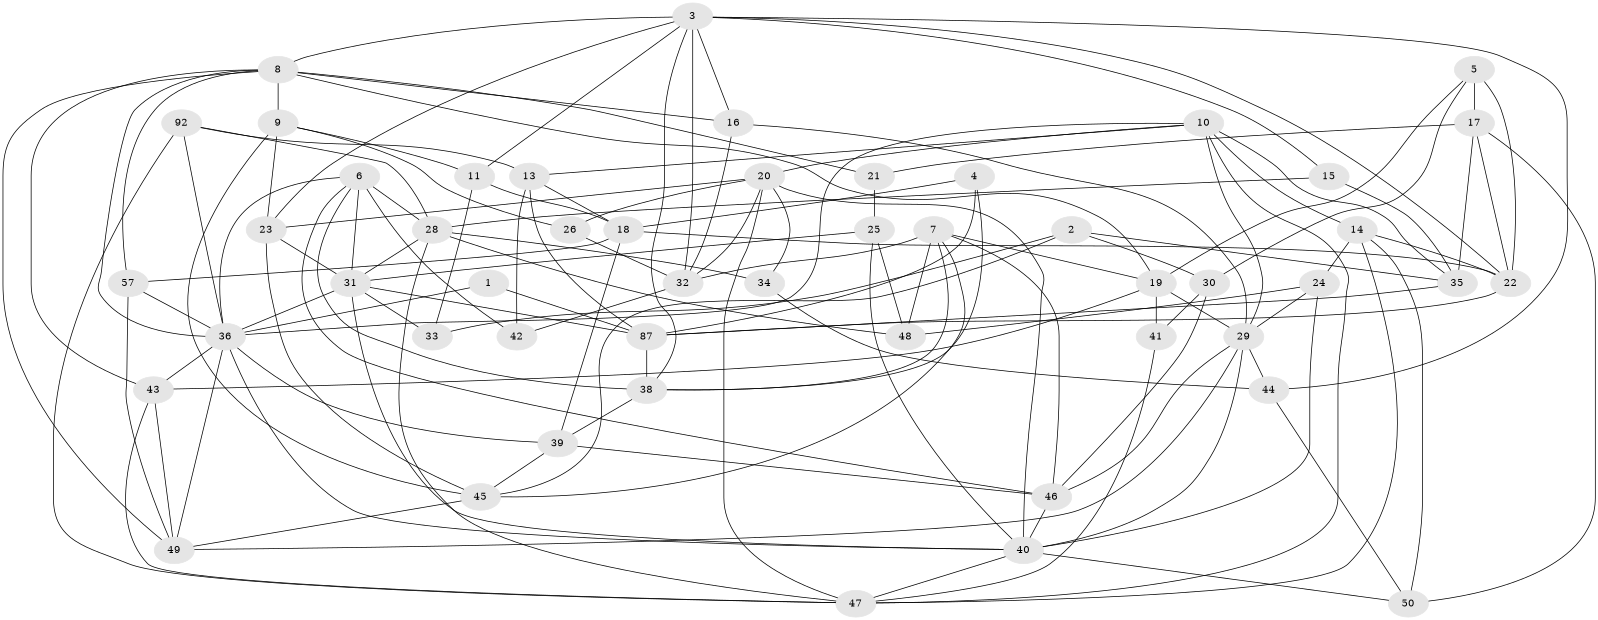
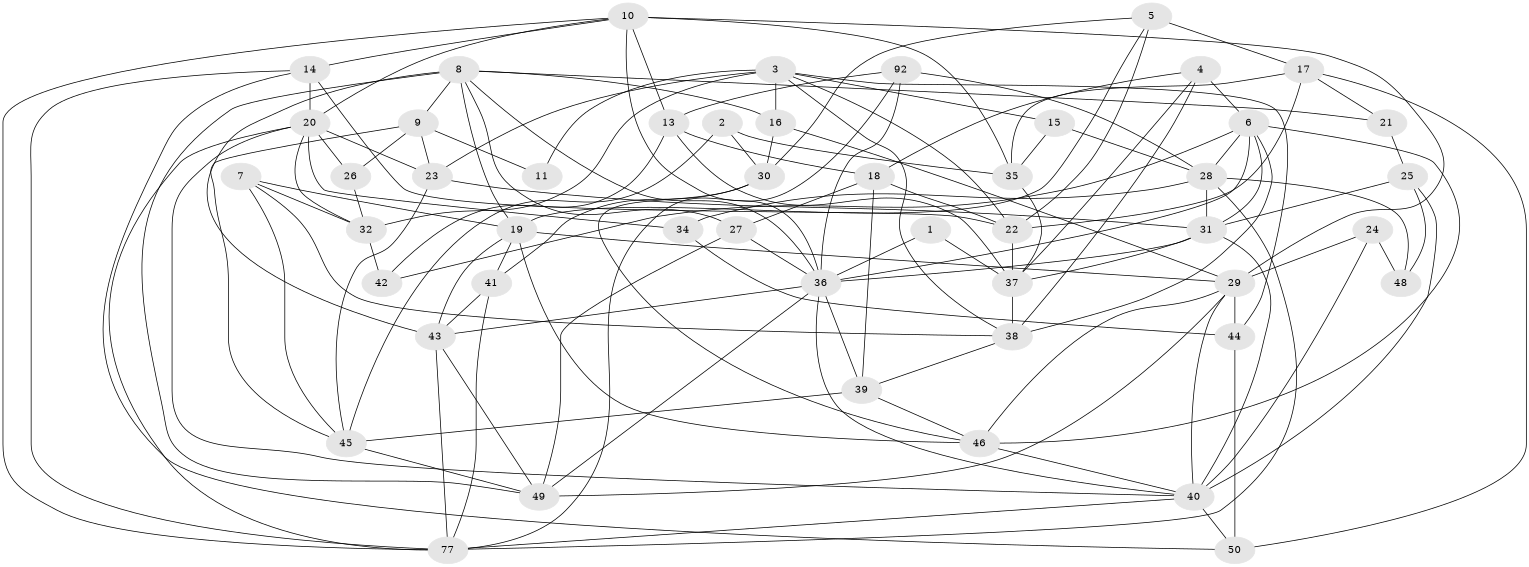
(482, 28) -> none
none -> (1230, 102)
(717, 198) -> (770, 150)
(555, 204) -> none
(1335, 261) -> (310, 96)
(920, 281) -> none
(128, 283) -> (736, 230)
none -> (464, 310)
(1058, 332) -> (692, 424)
(432, 337) -> none
(647, 337) -> (1012, 283)
(856, 604) -> (448, 550)
